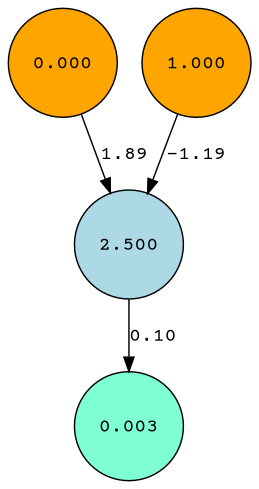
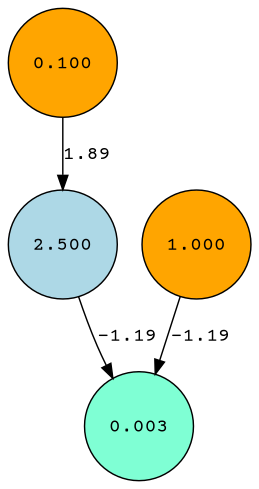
(63, 63) -> (63, 63)
(165, 147) -> (170, 328)
(153, 335) -> (128, 335)
